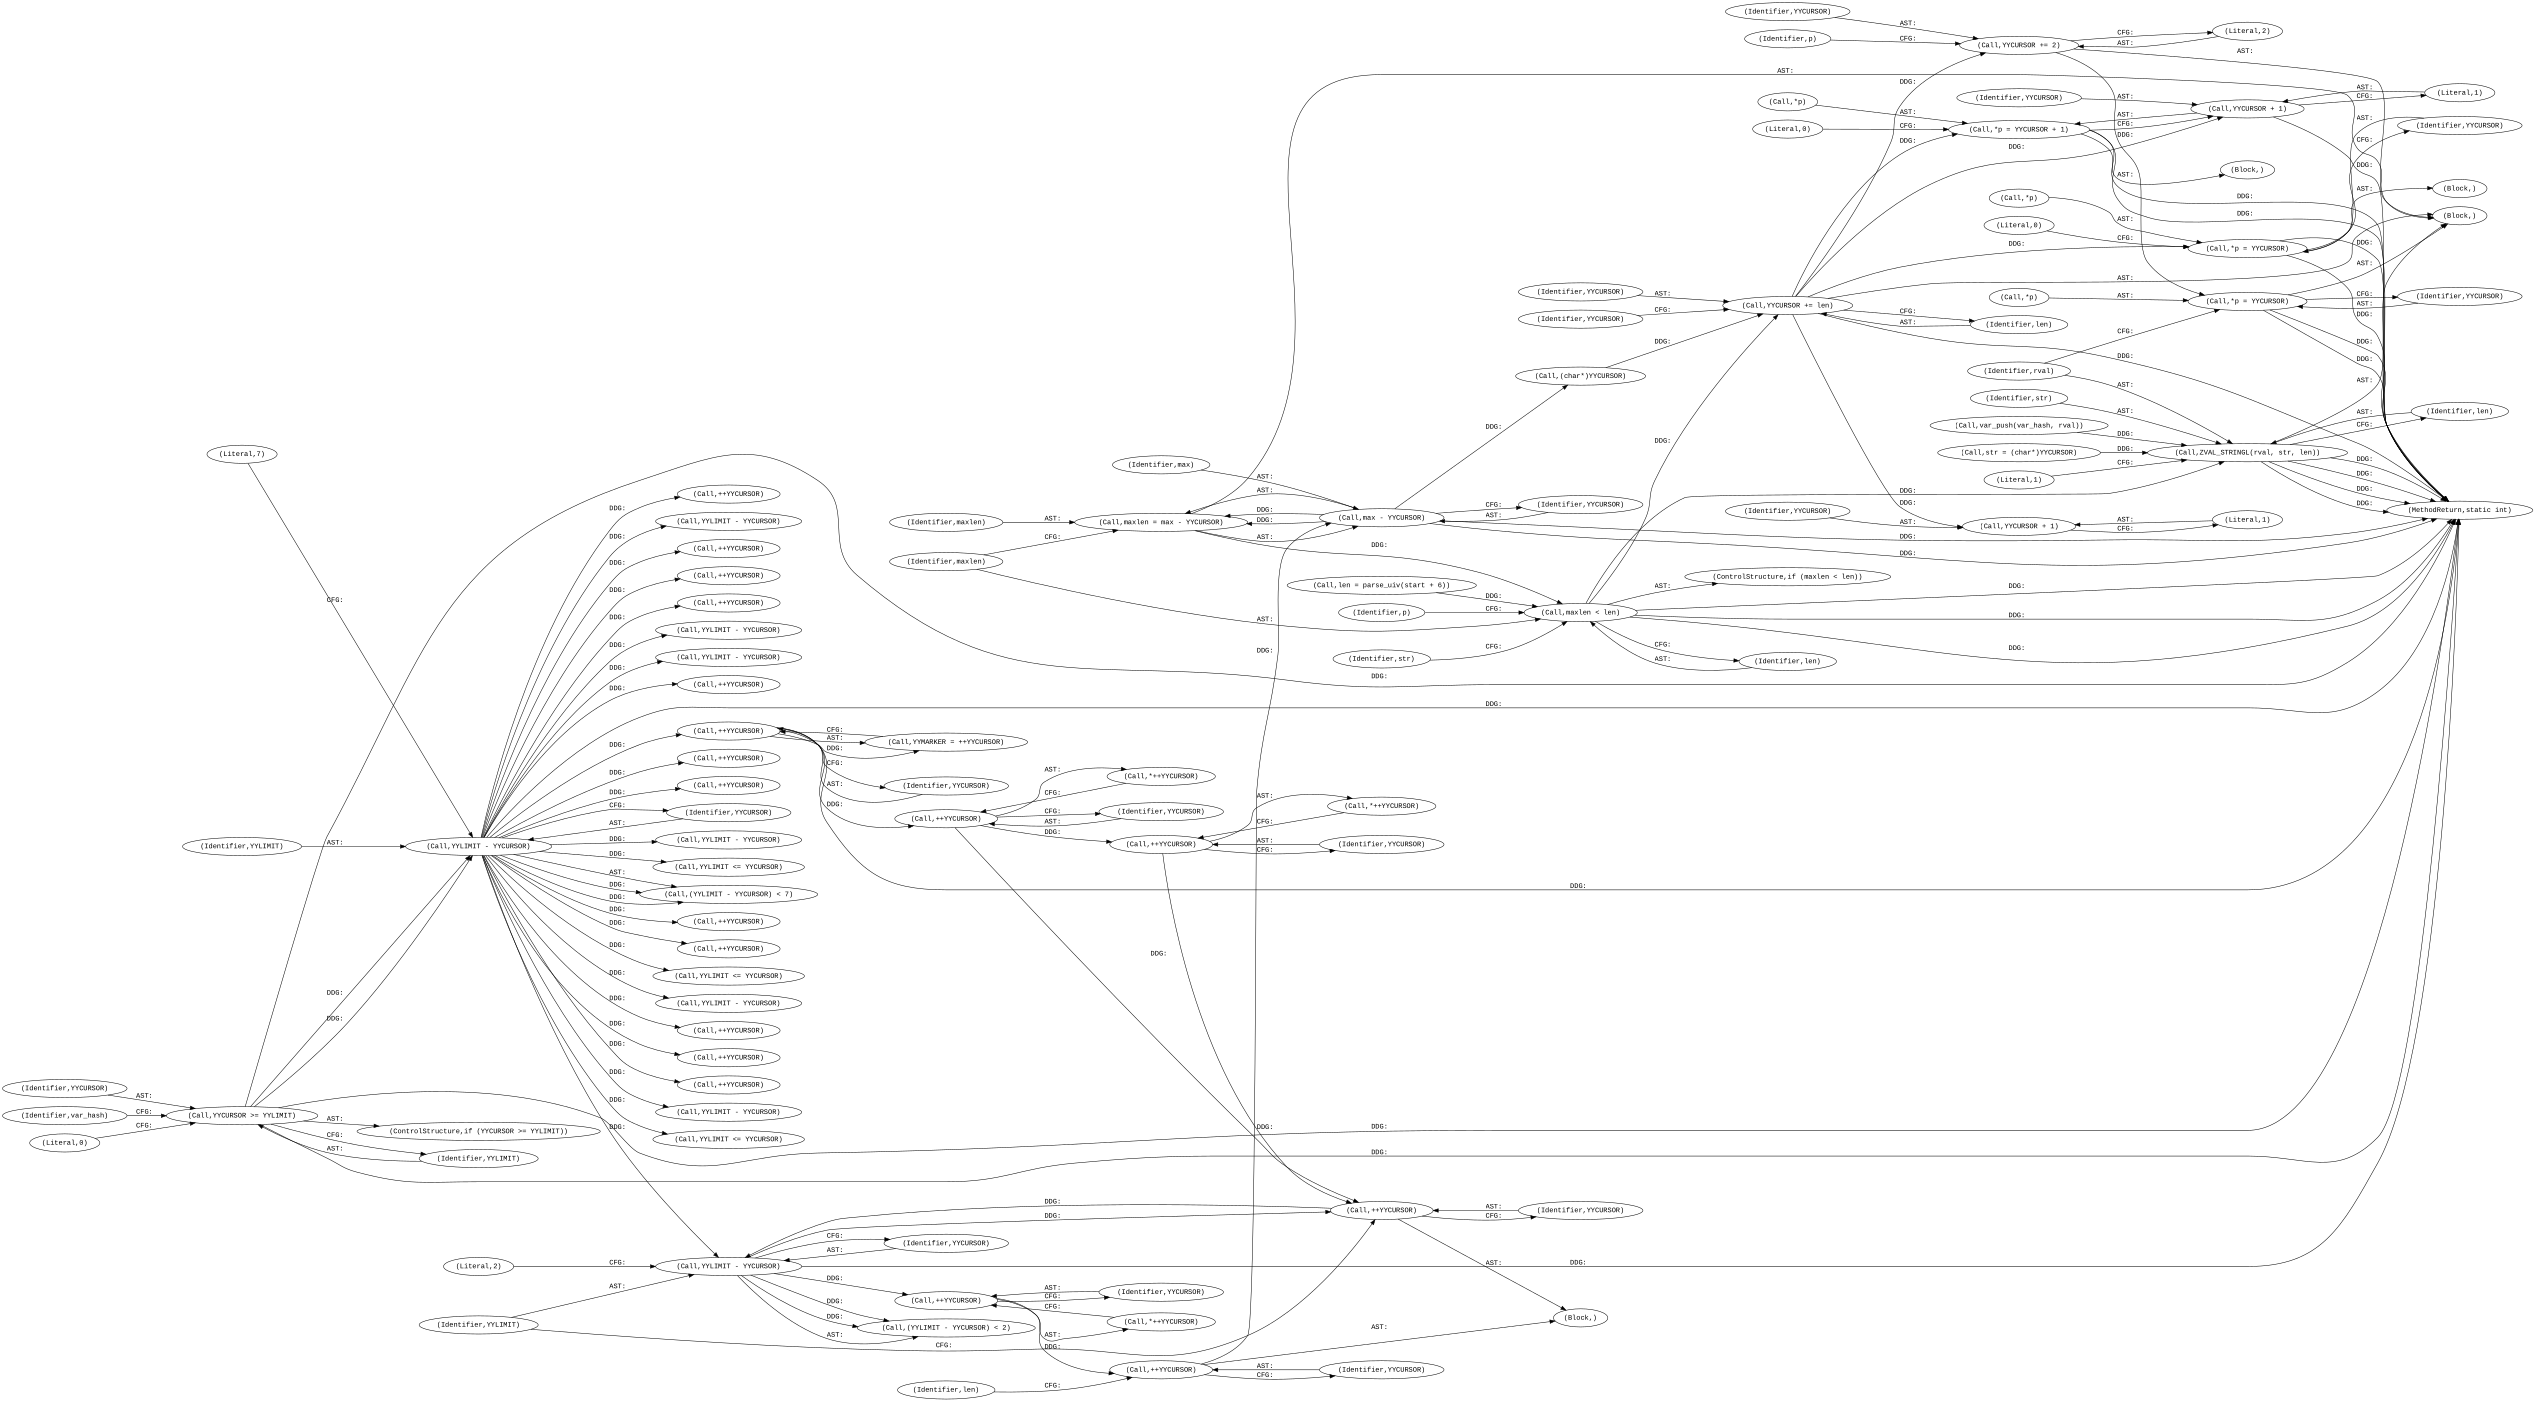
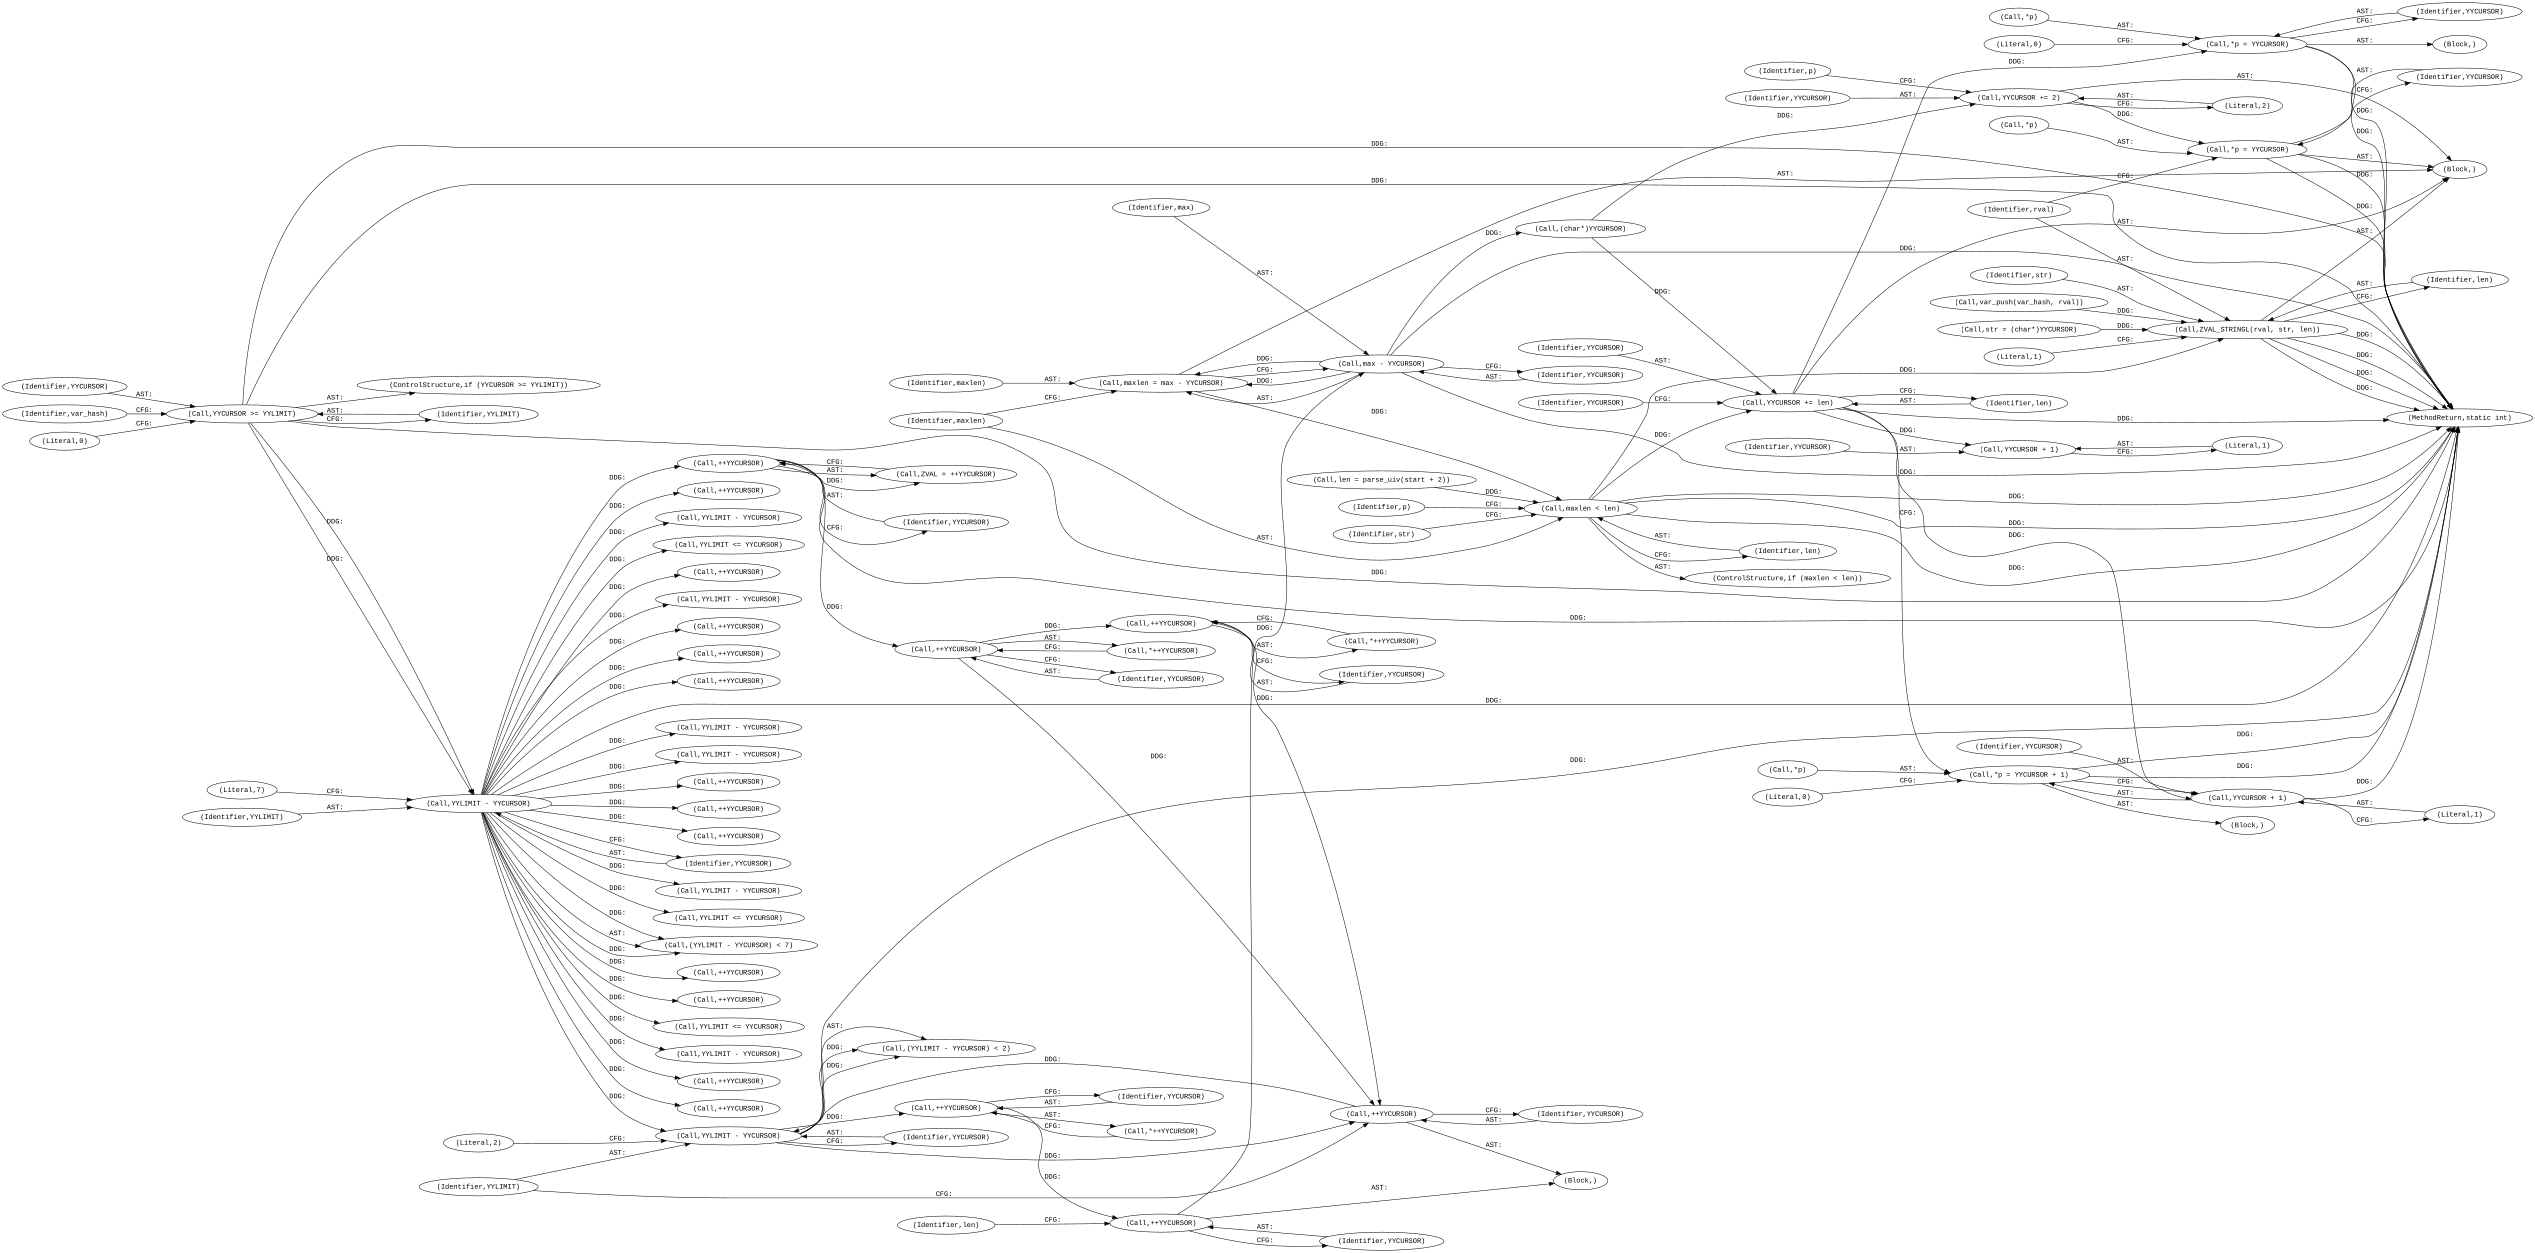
(1910, 141) -> (1910, 513)
(1881, 163) -> (1771, 135)
(1267, 537) -> (1267, 370)
(1382, 585) -> (1382, 480)
(946, 742) -> (946, 474)
